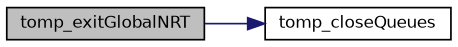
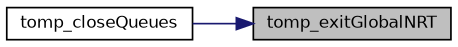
(226, 24) -> (214, 24)
